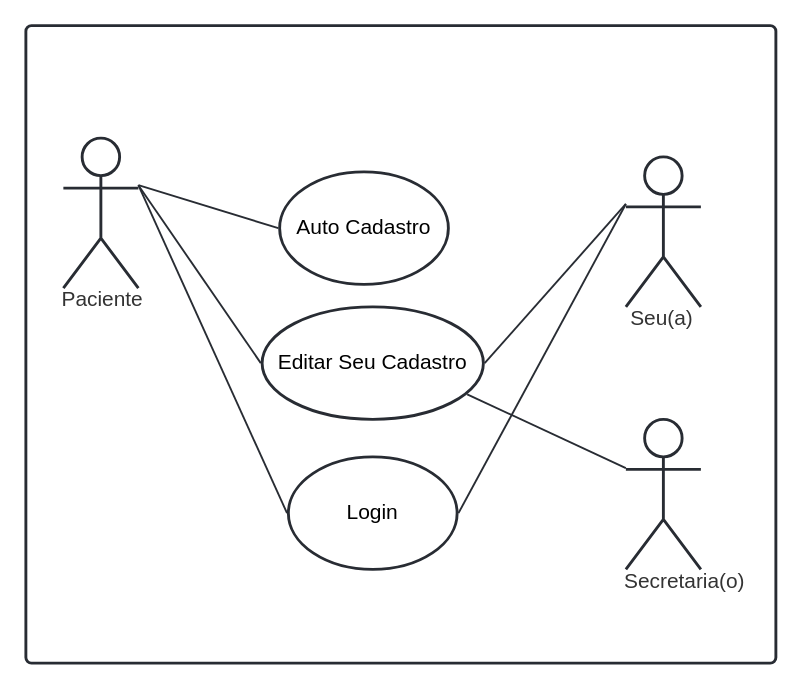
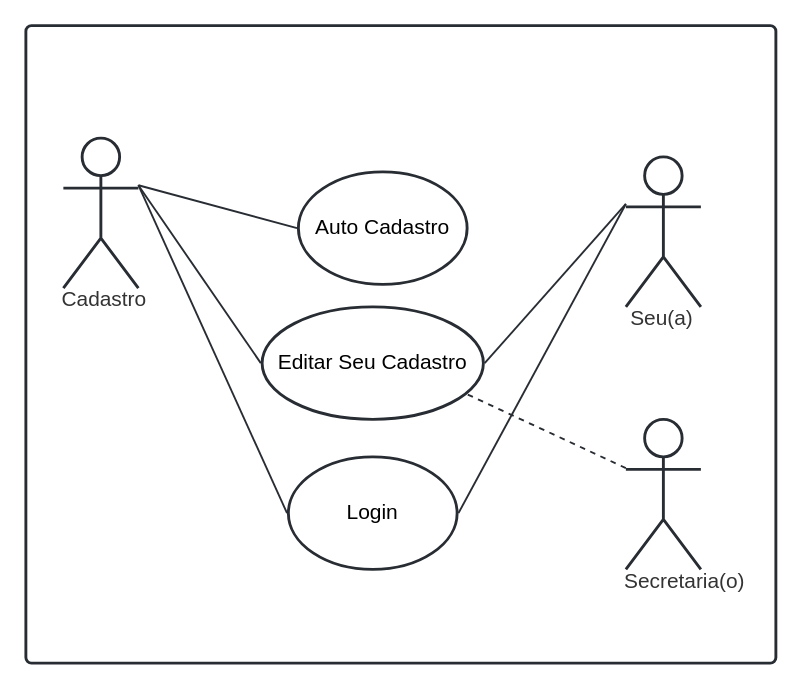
(364, 228) -> (383, 228)
(99, 301) -> (99, 301)
(544, 430) -> (544, 430)
